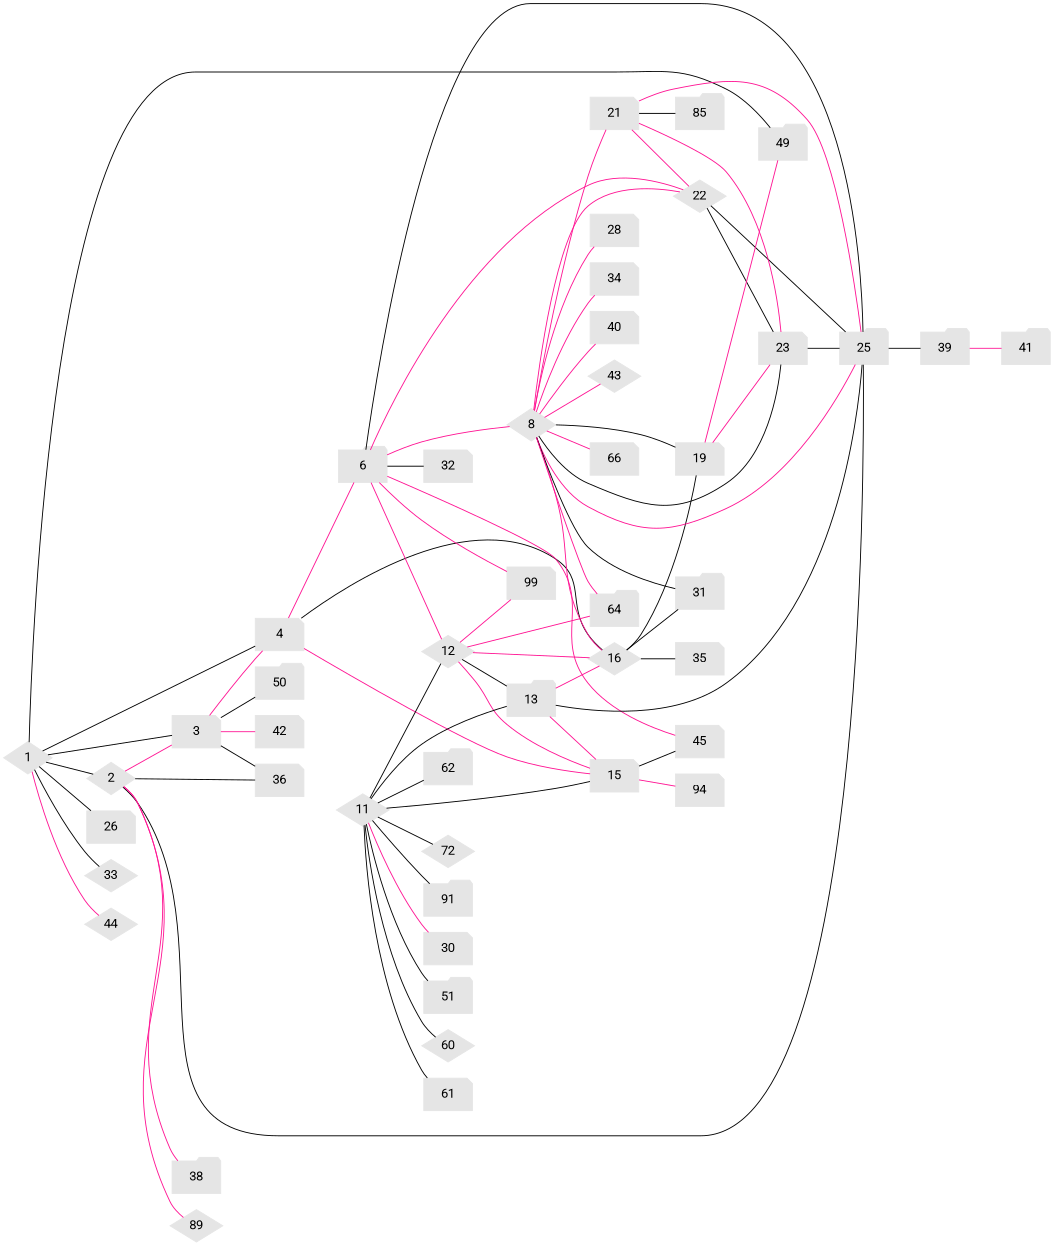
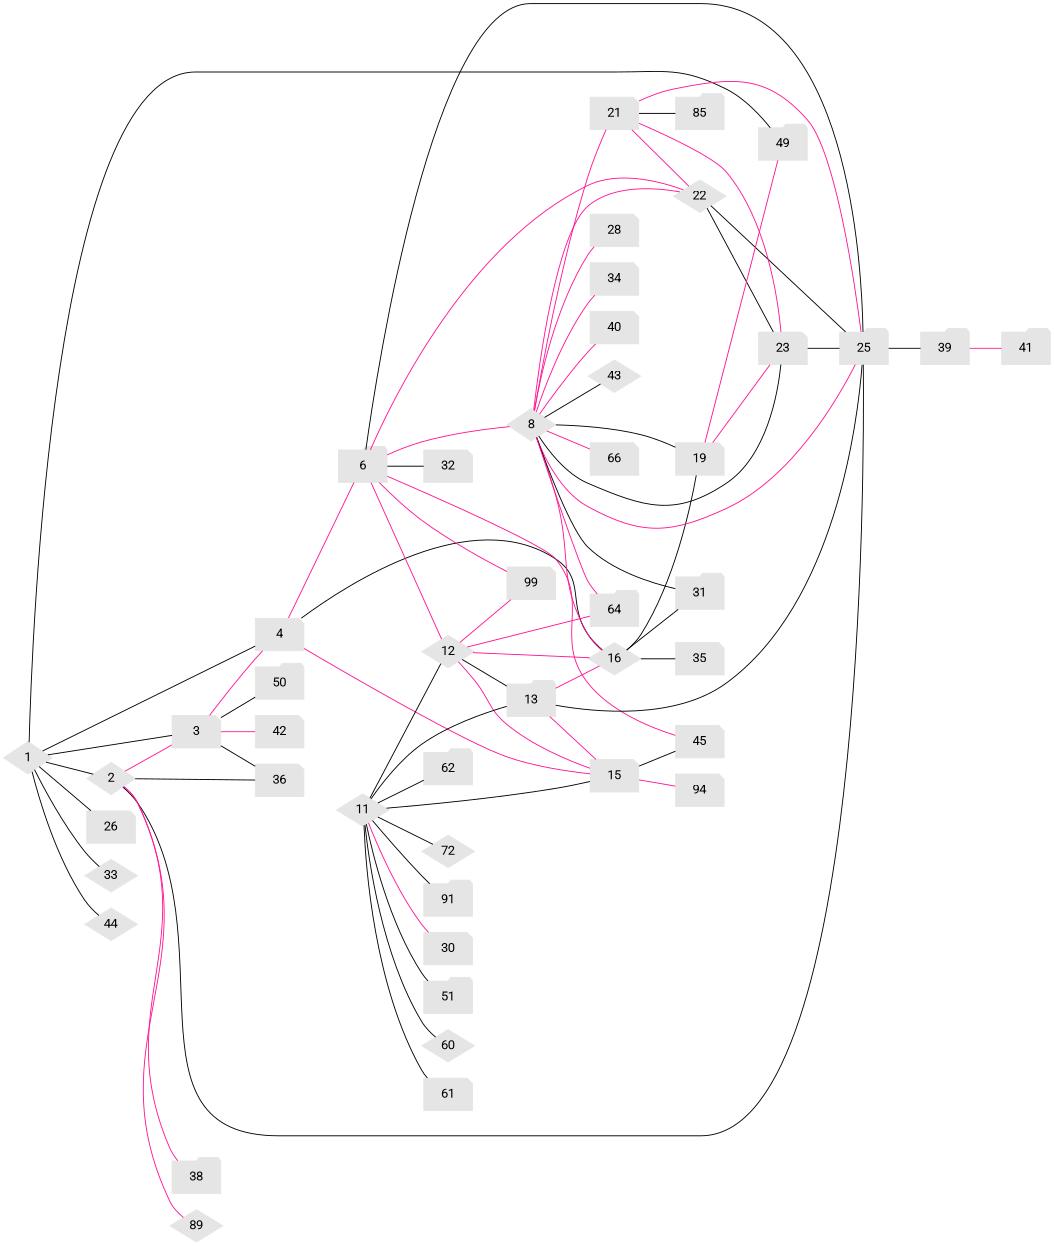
(573, 401) -> (573, 401)
(57, 848) -> (57, 848)
